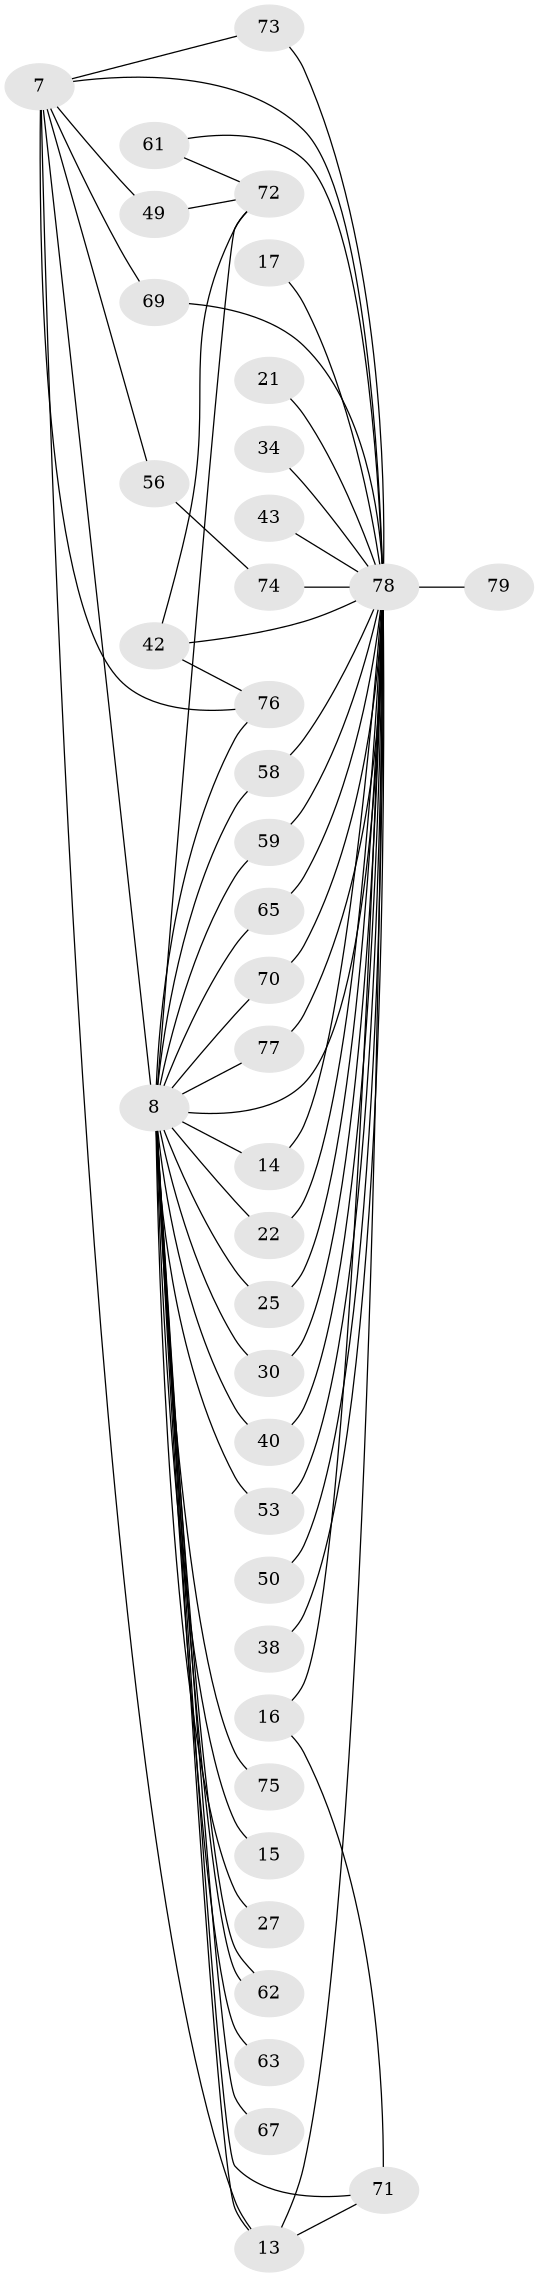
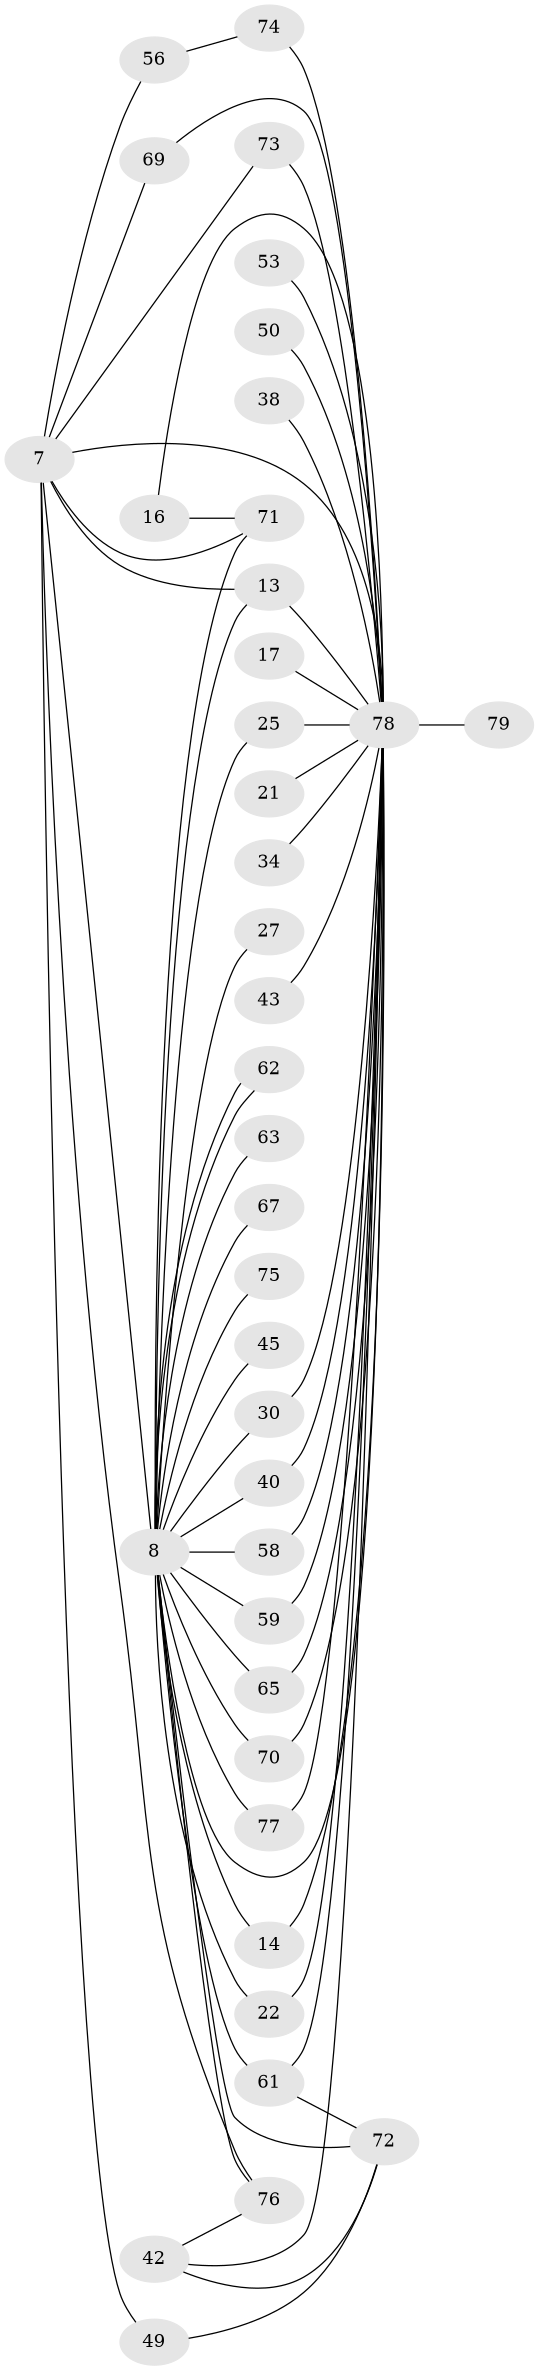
(180, 1318) -> (185, 1825)
(269, 1856) -> (269, 1345)
(327, 2220) -> (134, 557)
